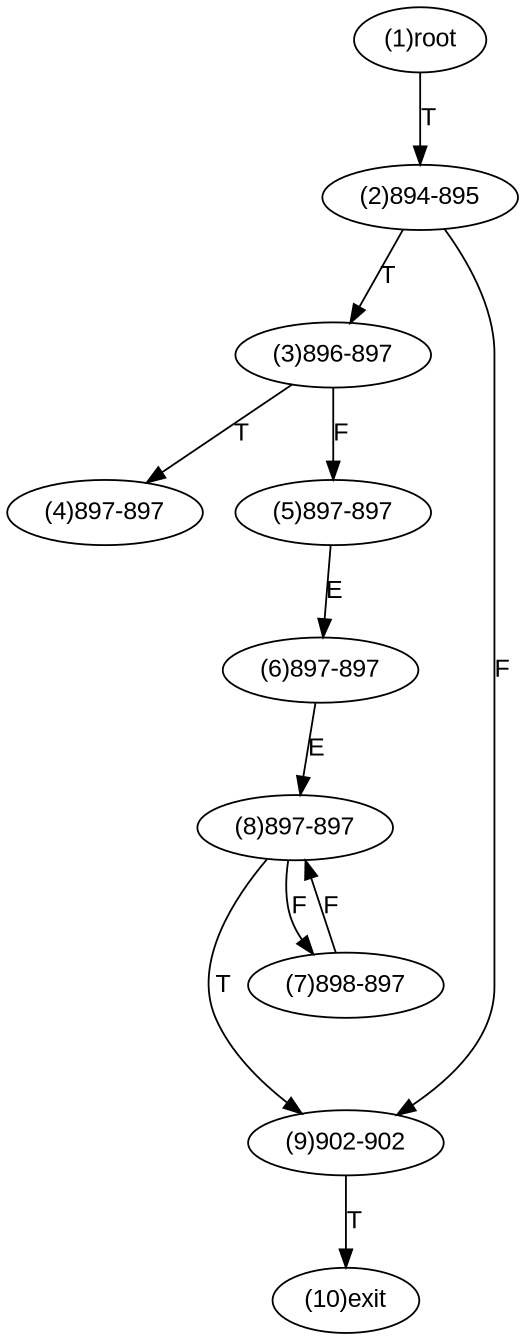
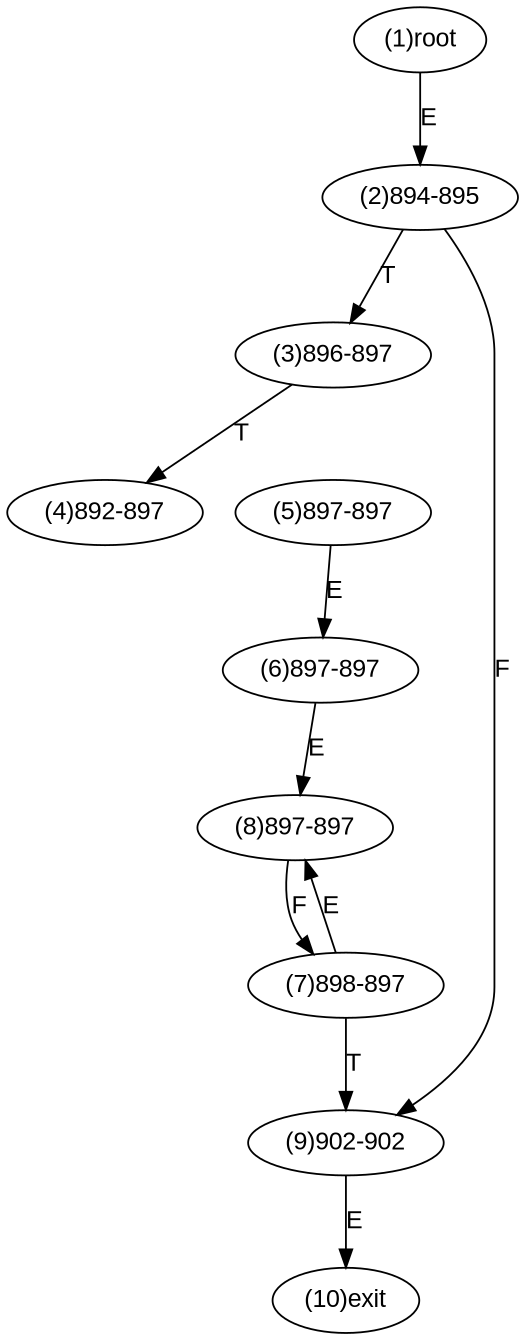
(429, 119) -> (429, 119)
(333, 425) -> none
(105, 513) -> (105, 513)
(331, 906) -> (331, 906)
(209, 987) -> (346, 1055)
(355, 1222) -> (355, 1222)
